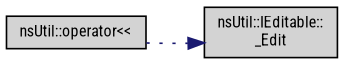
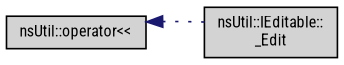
(167, 43) -> (184, 22)
